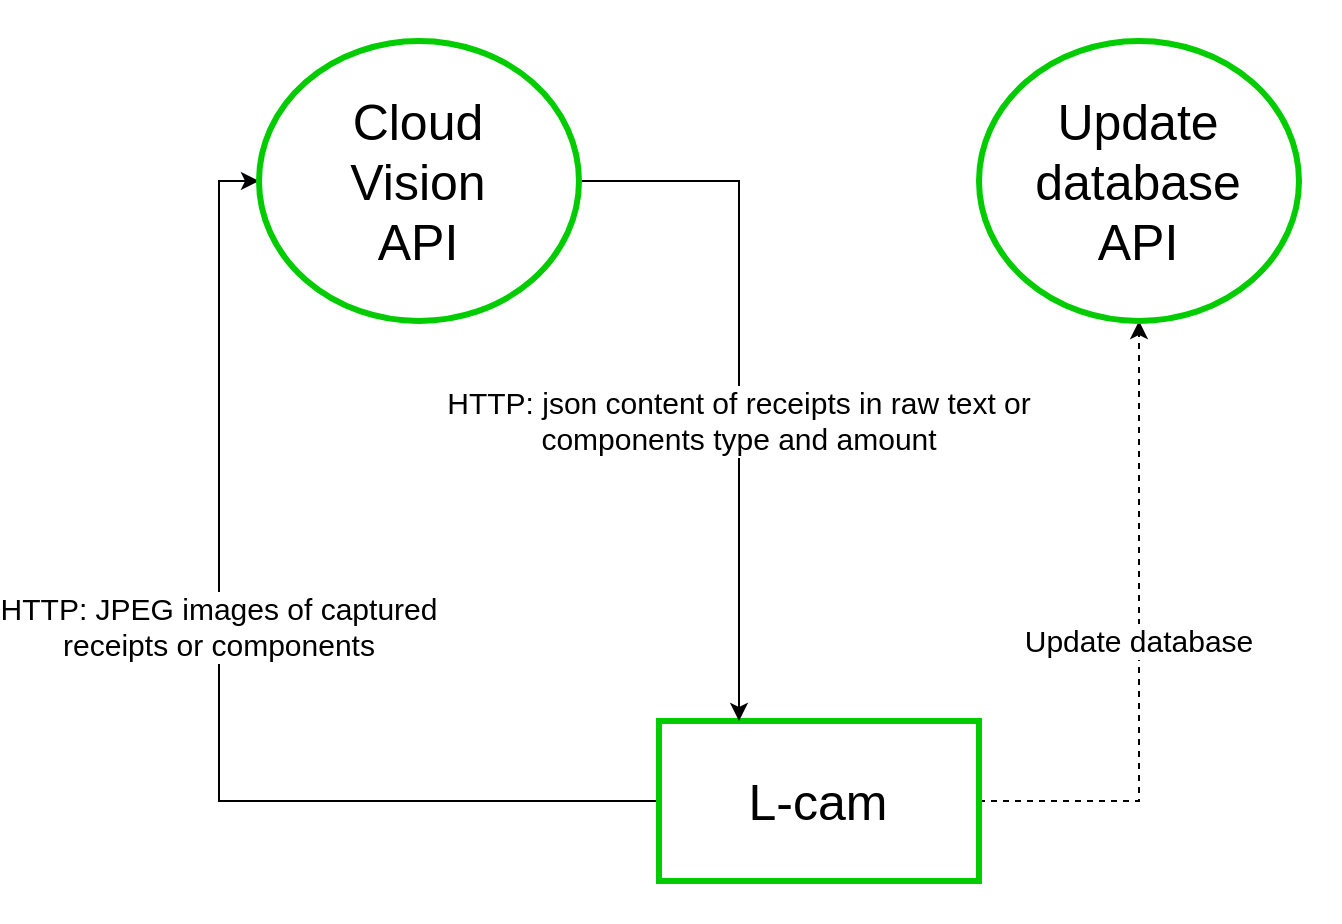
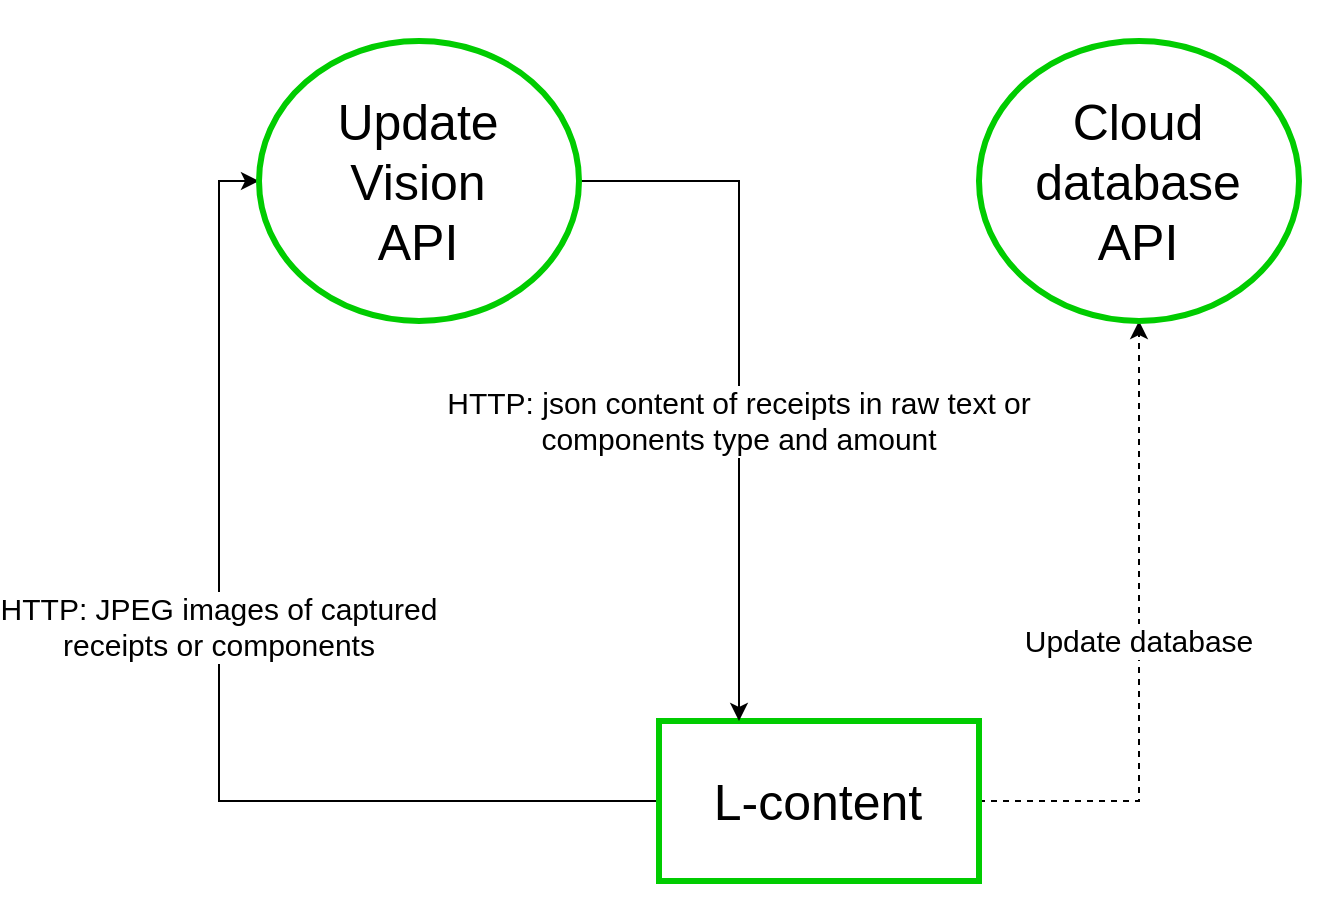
(419, 181) -> (419, 181)
(1139, 181) -> (1139, 181)
(819, 801) -> (819, 801)
